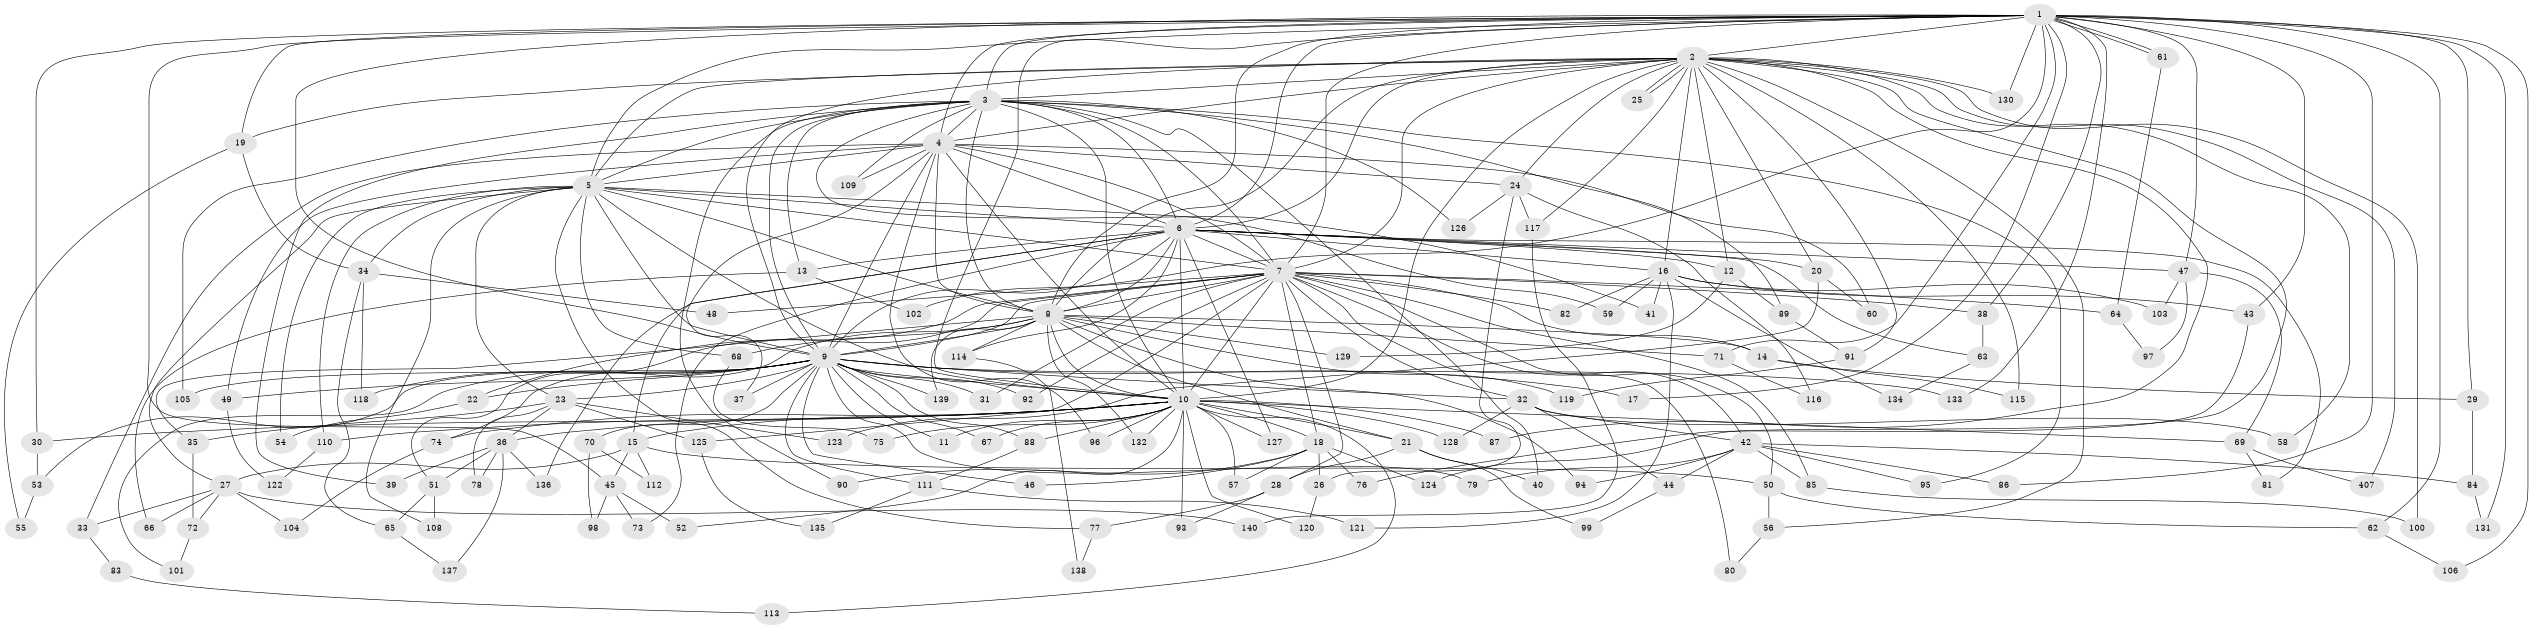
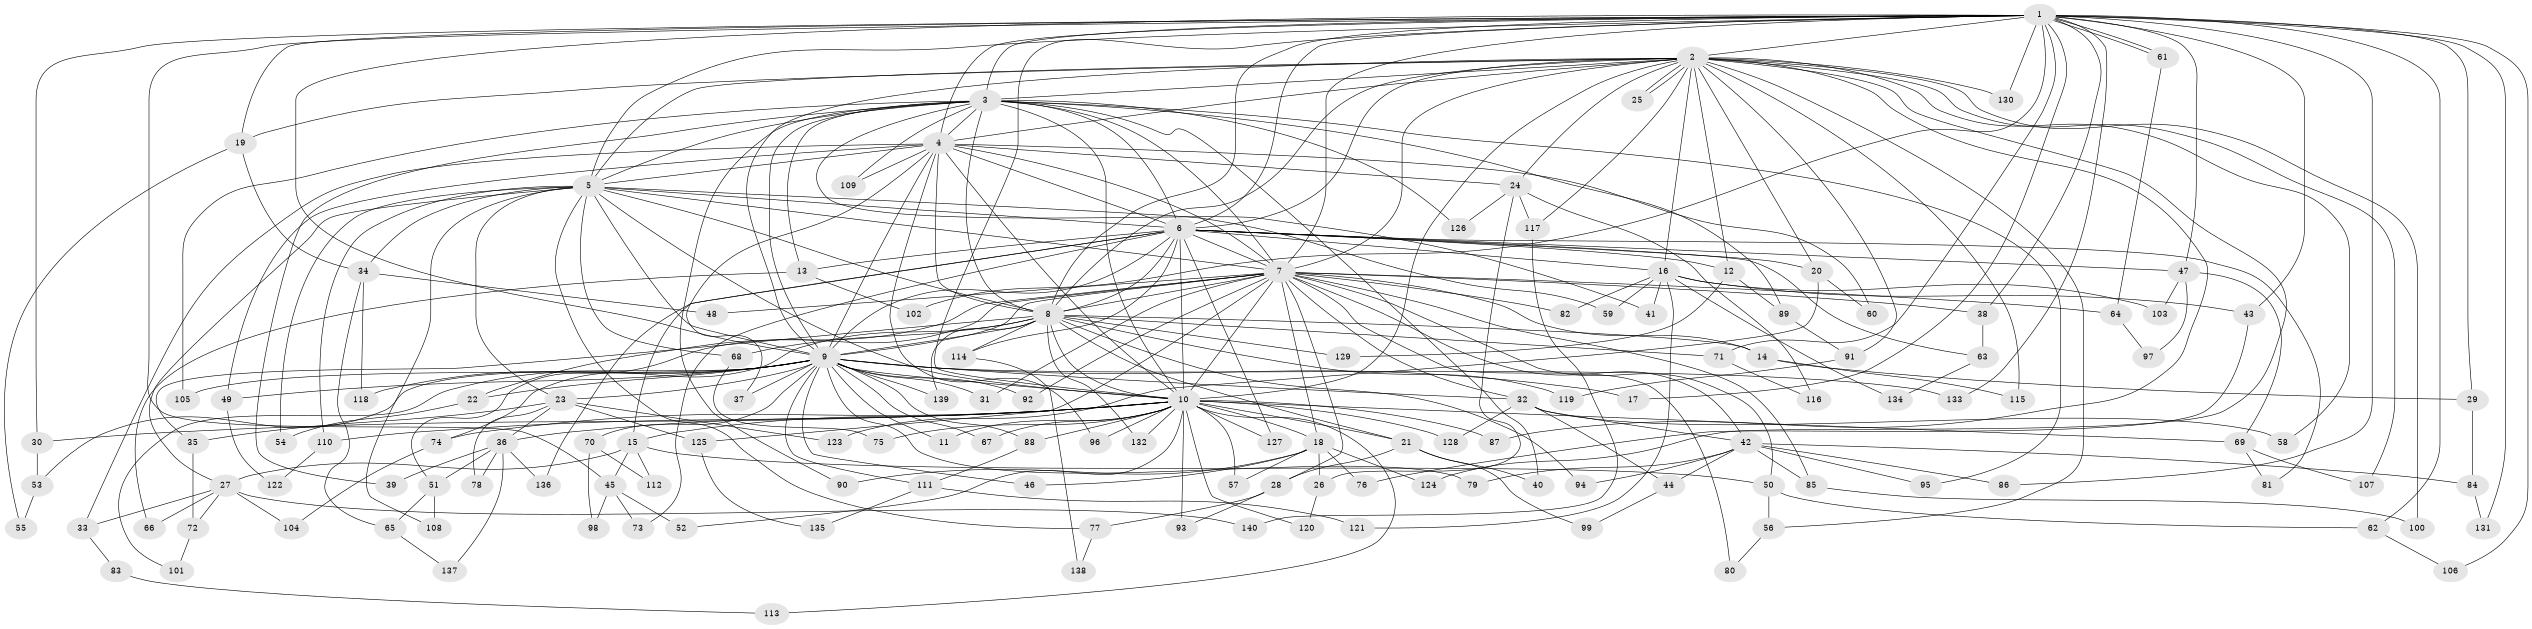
(2367, 486) -> (2367, 486)
